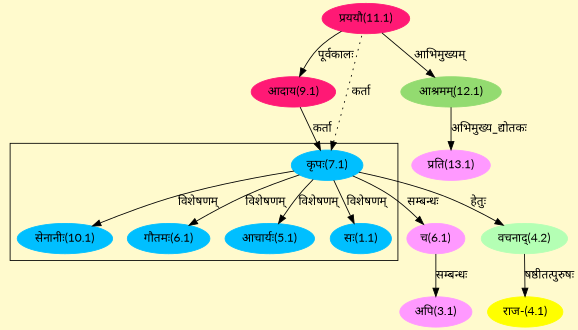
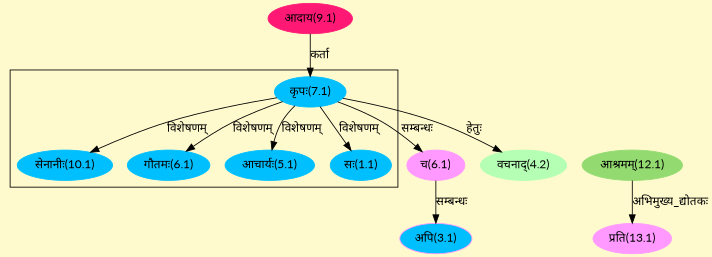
(366, 19) -> none
(436, 312) -> (436, 239)
(525, 312) -> none
